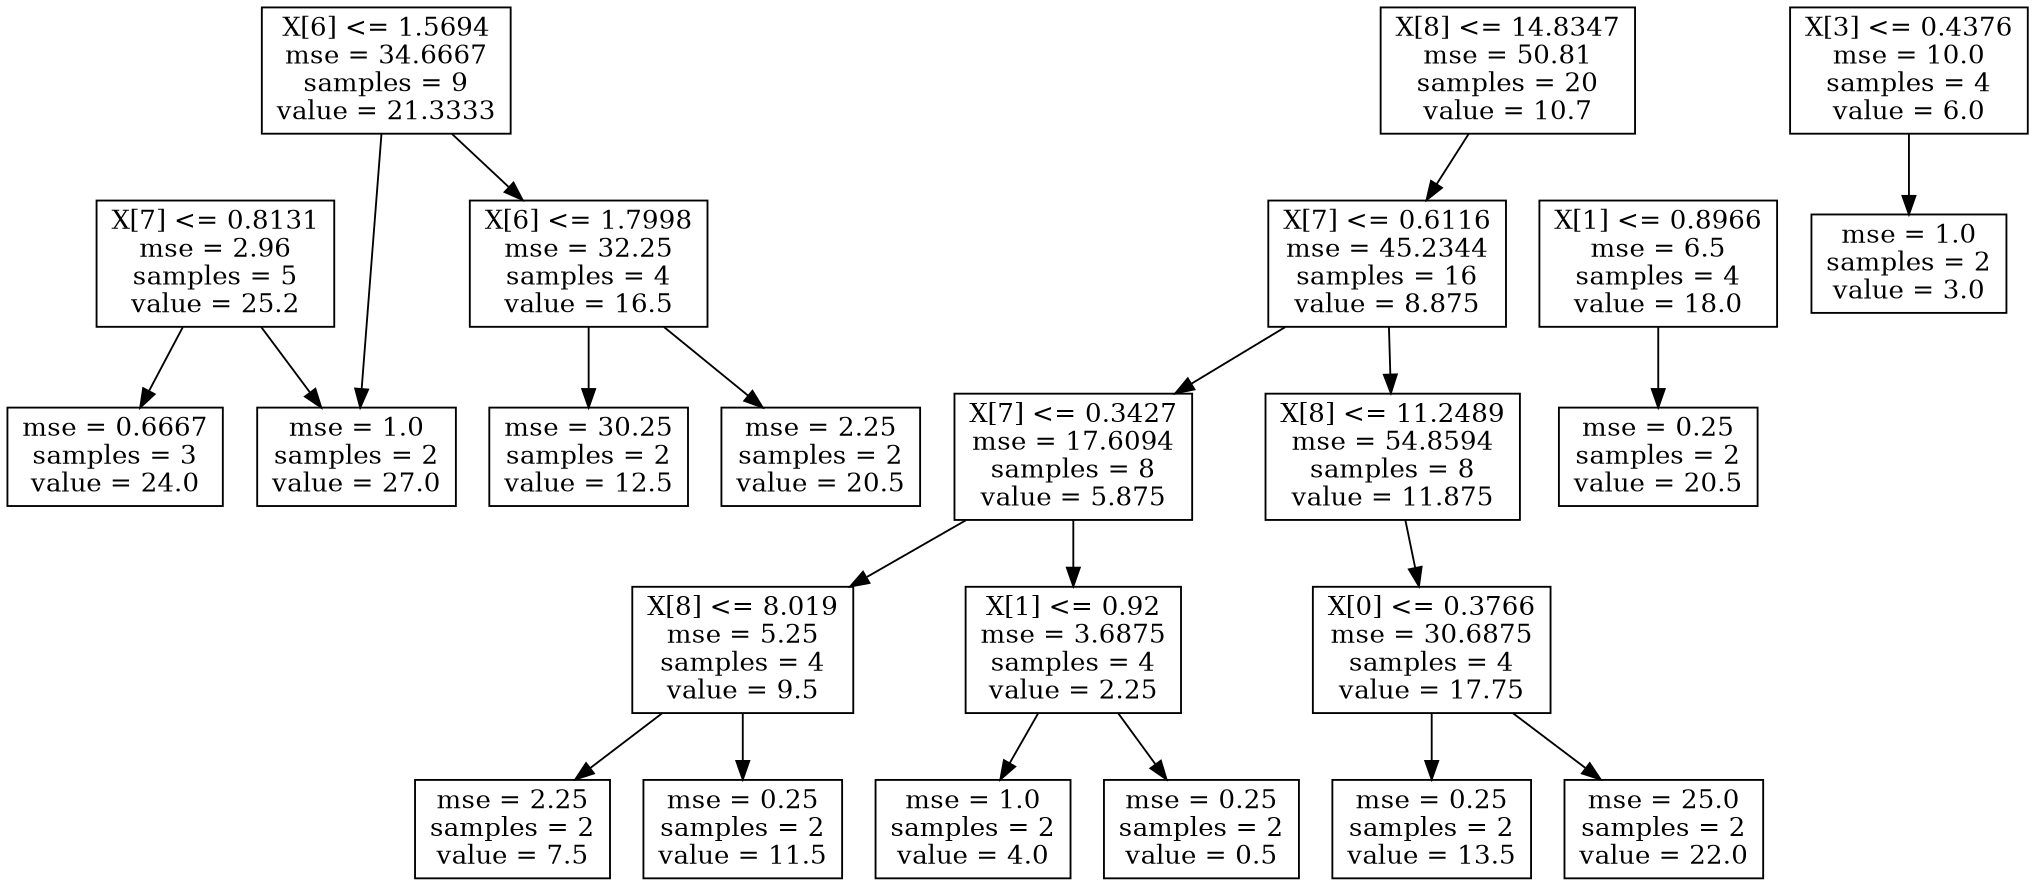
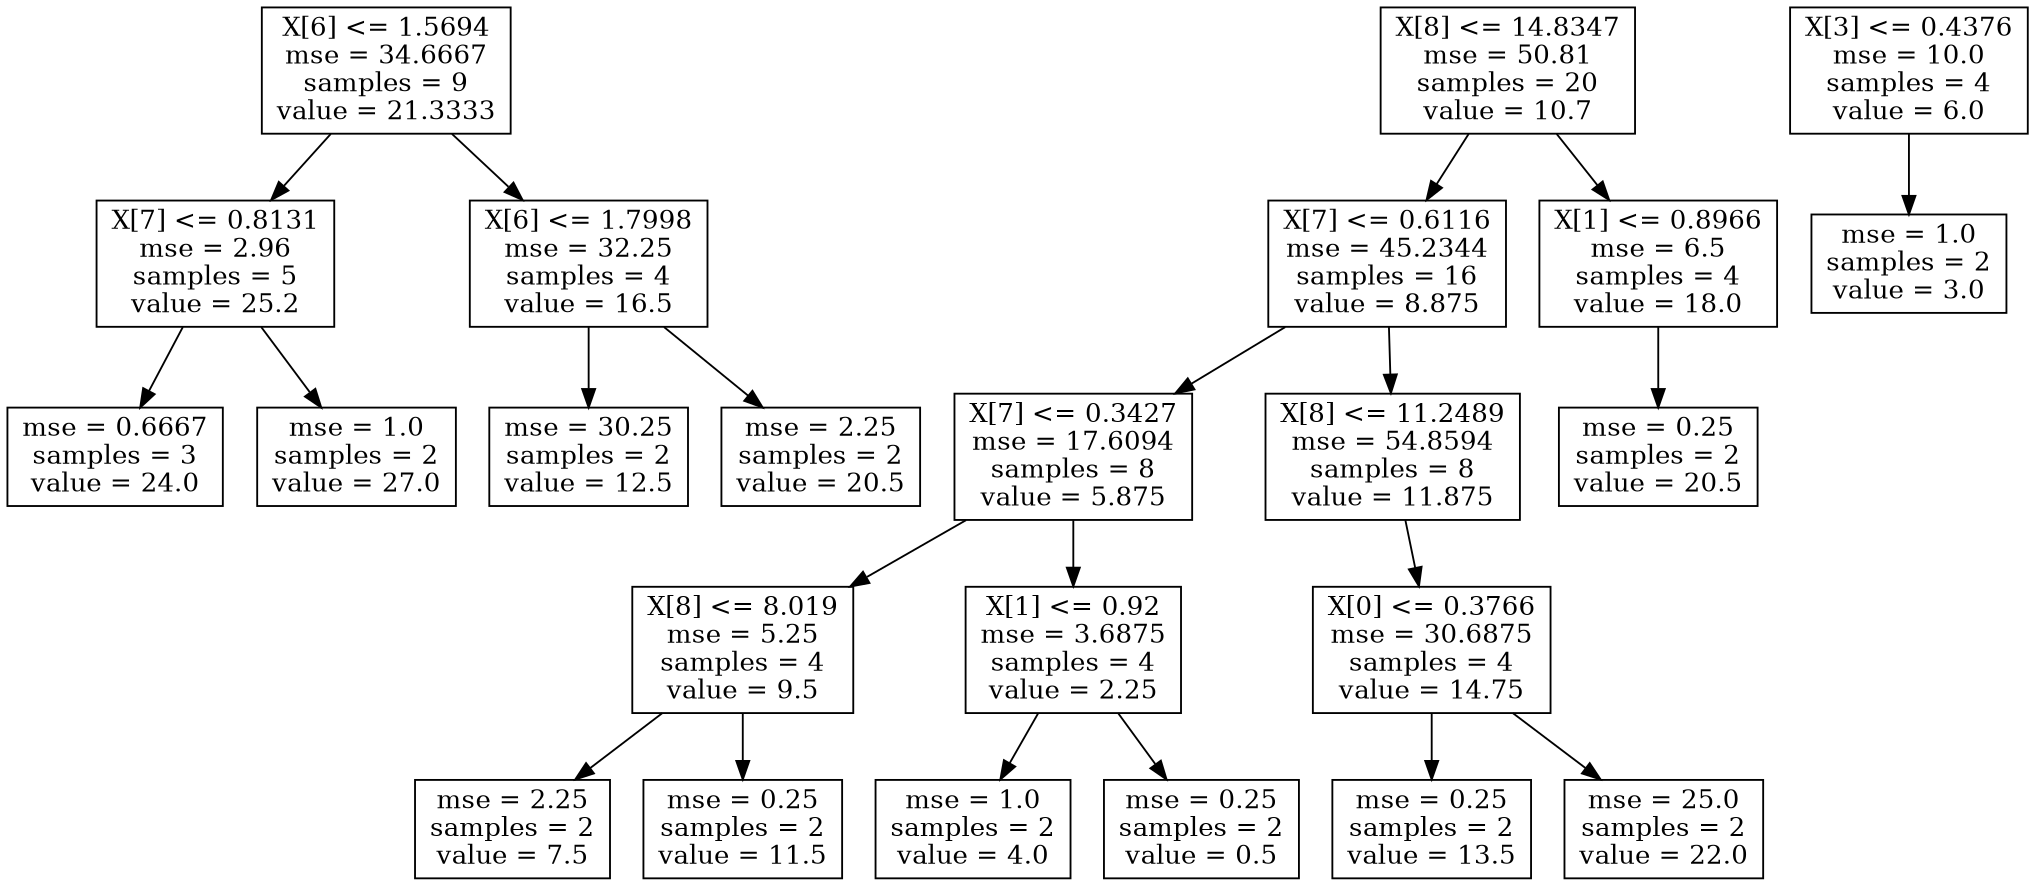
none -> (1577, 160)
(372, 261) -> (307, 160)
(1432, 650) -> (1432, 650)
